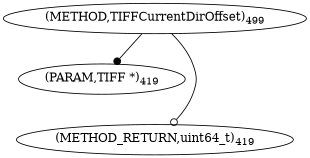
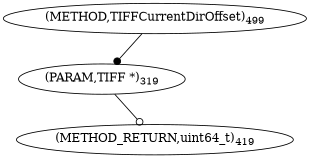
(196, 76) -> (126, 107)
(149, 78) -> (149, 78)
